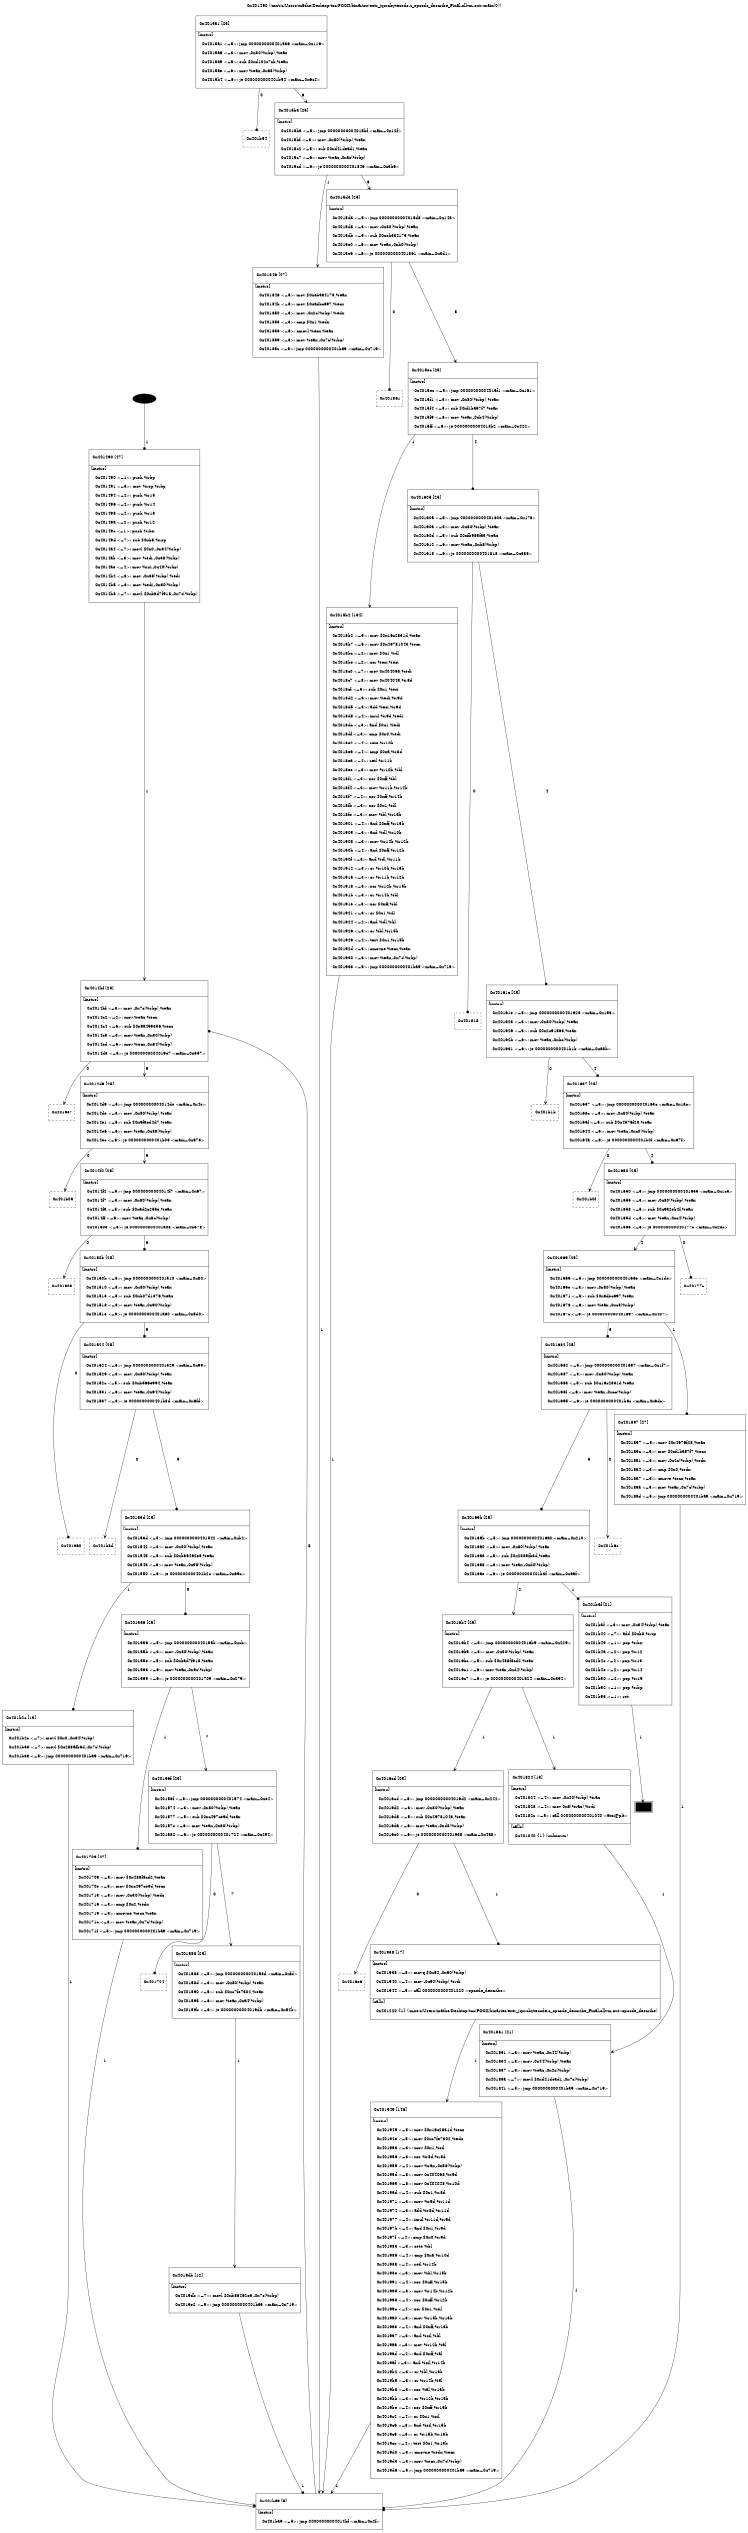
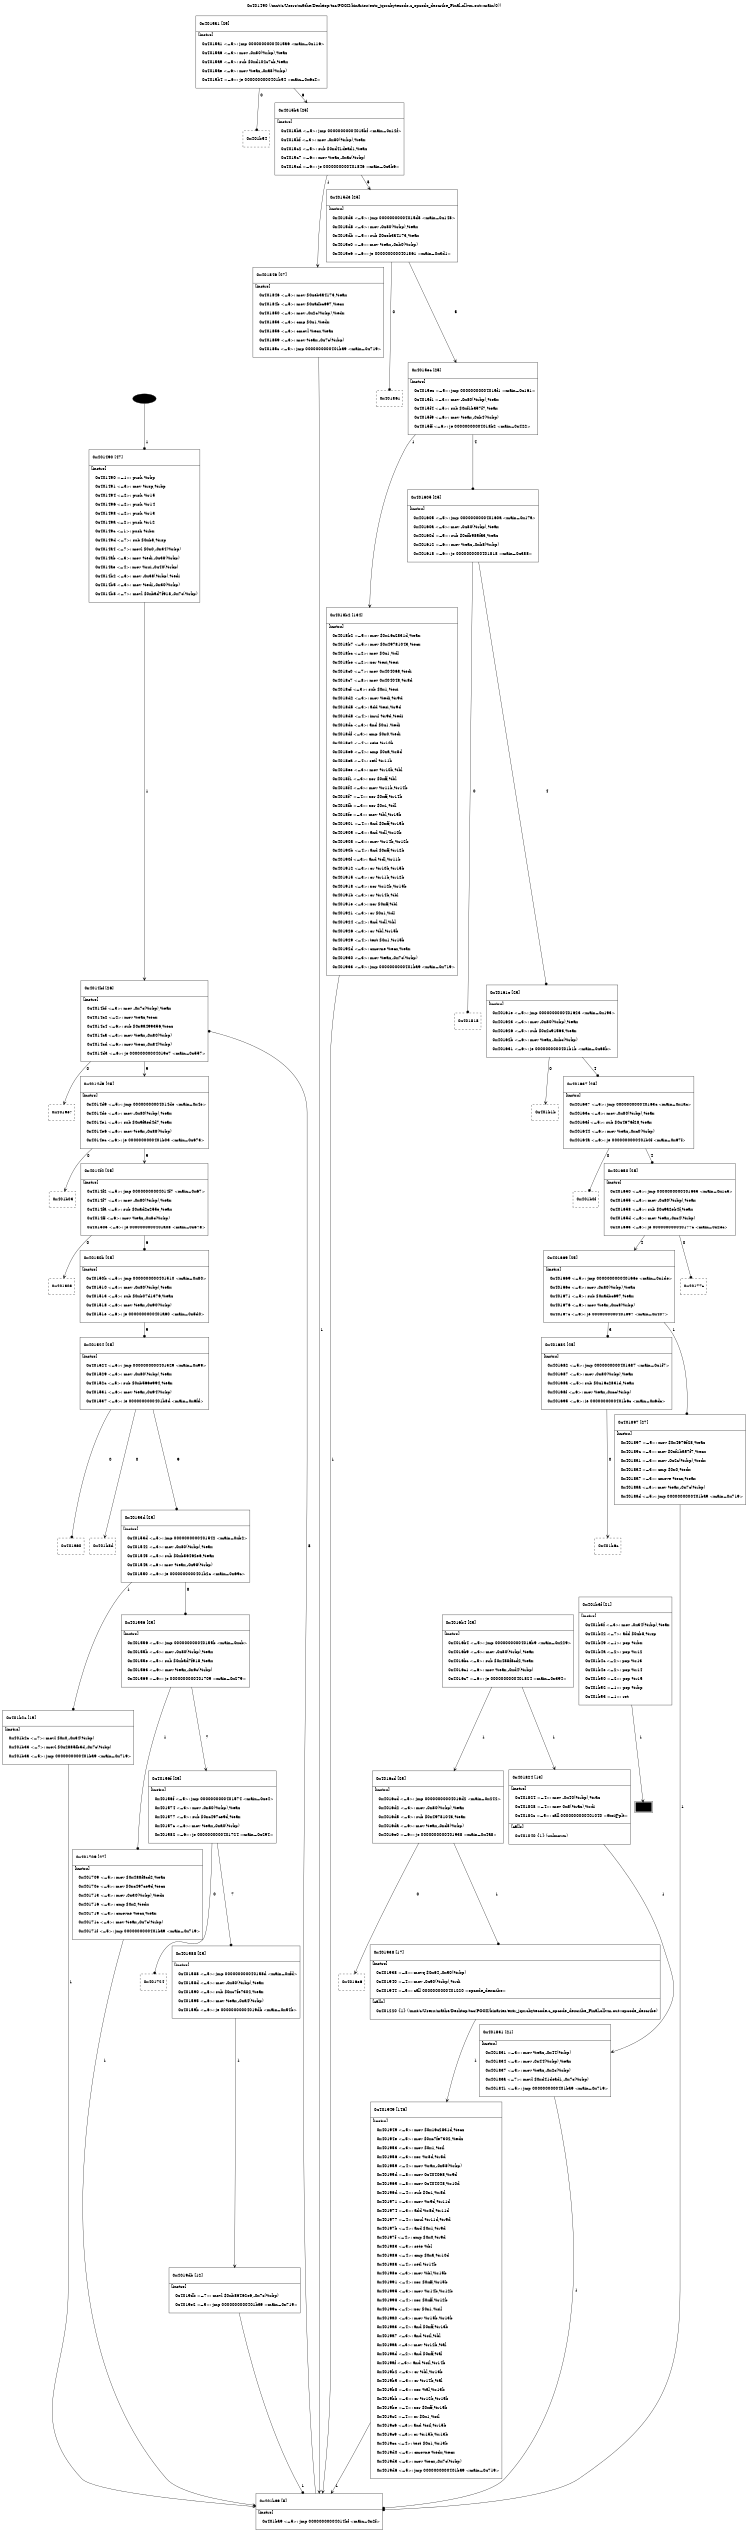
(599, 1169) -> (599, 1169)
(54, 1427) -> (86, 1471)
(524, 1546) -> none
(224, 1893) -> (224, 1893)
